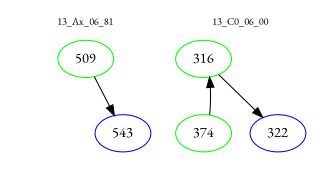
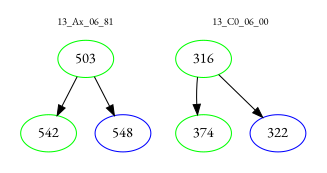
(86, 59) -> (86, 59)
(210, 101) -> (197, 91)
none -> (49, 133)
(123, 133) -> (123, 133)
